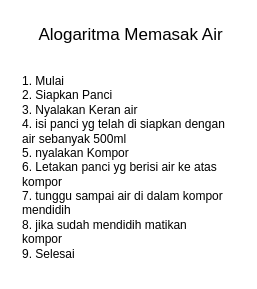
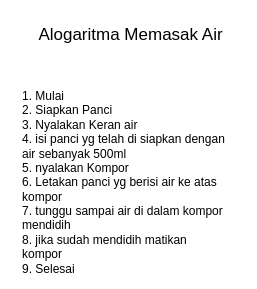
(126, 168) -> (126, 183)
